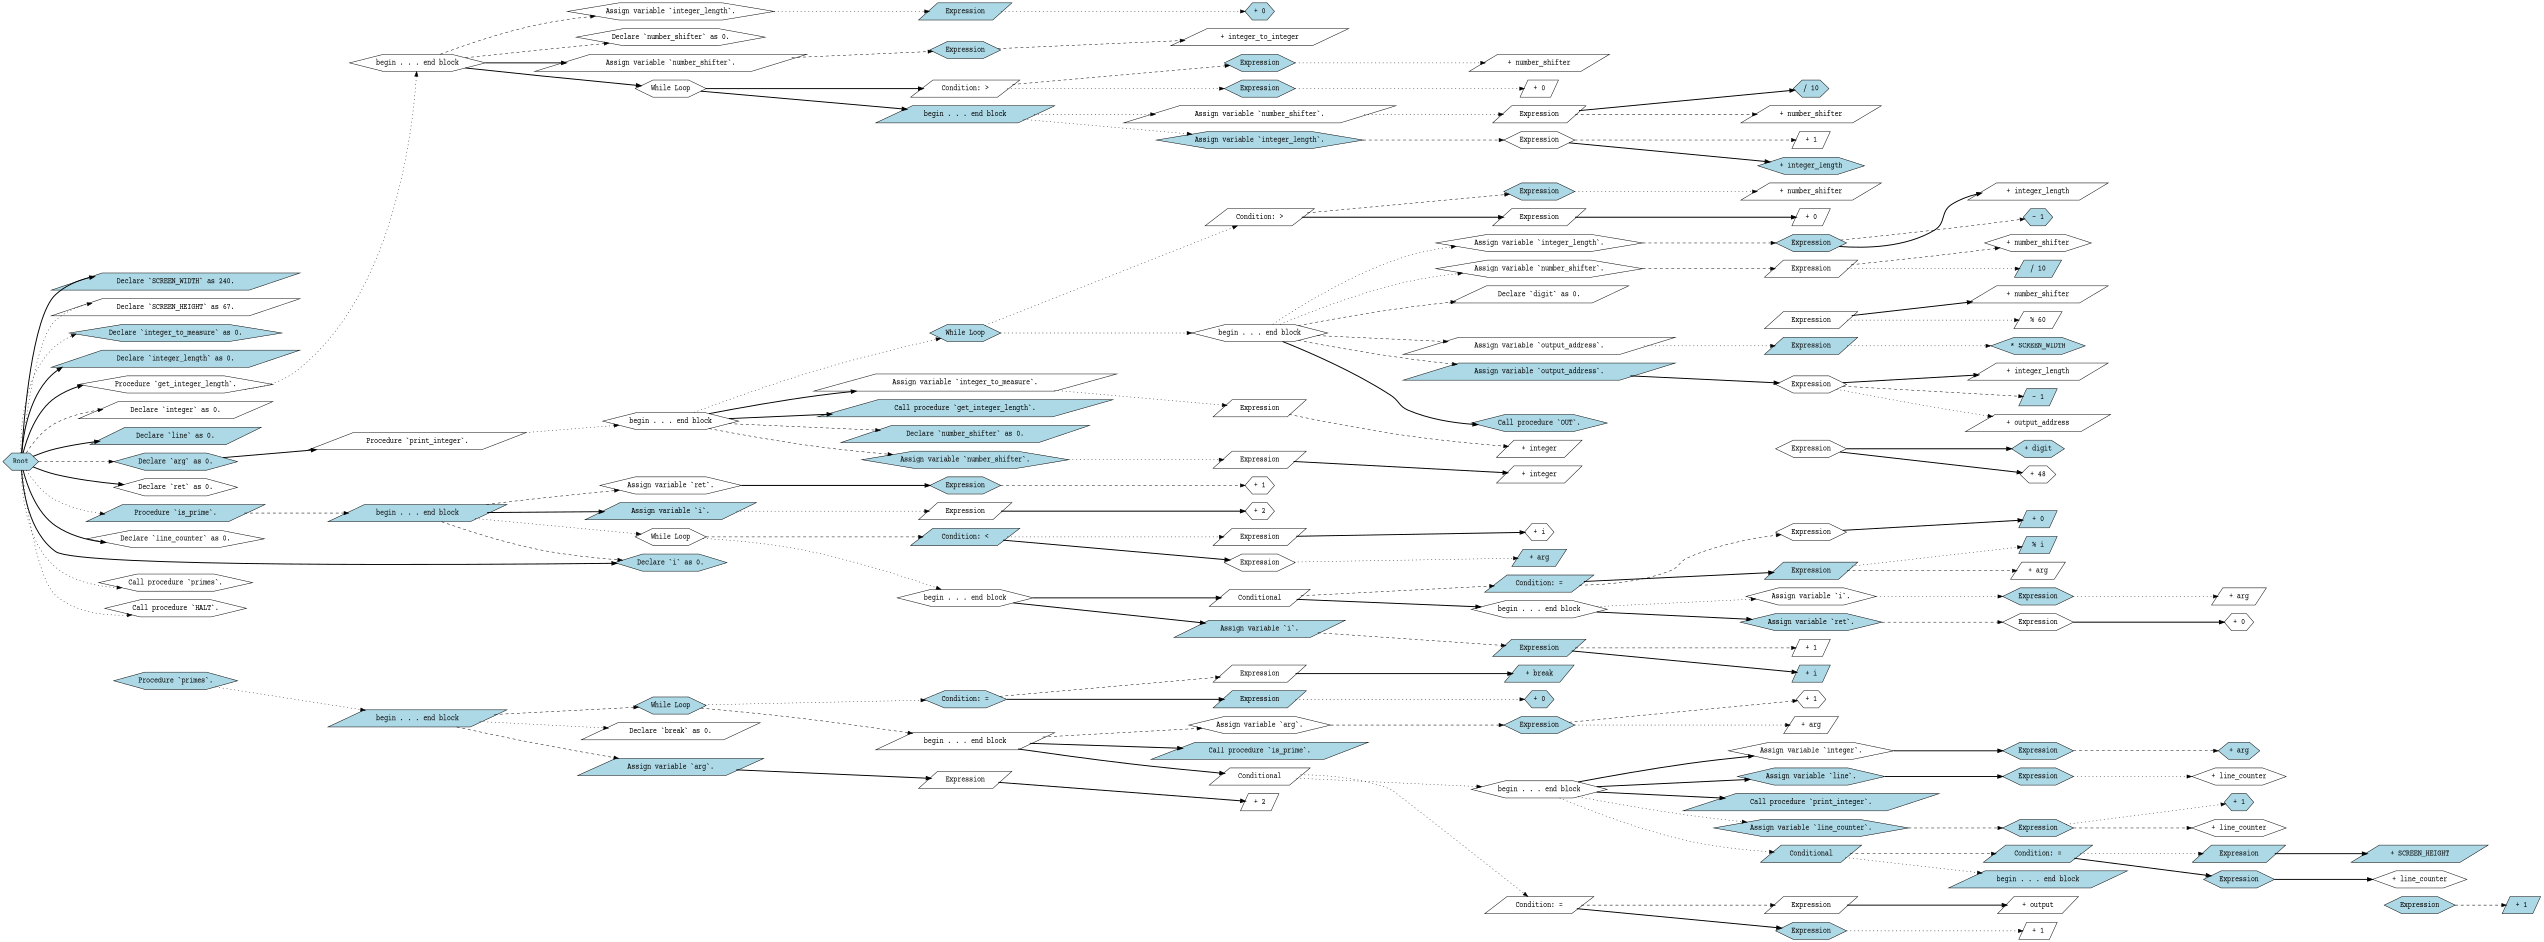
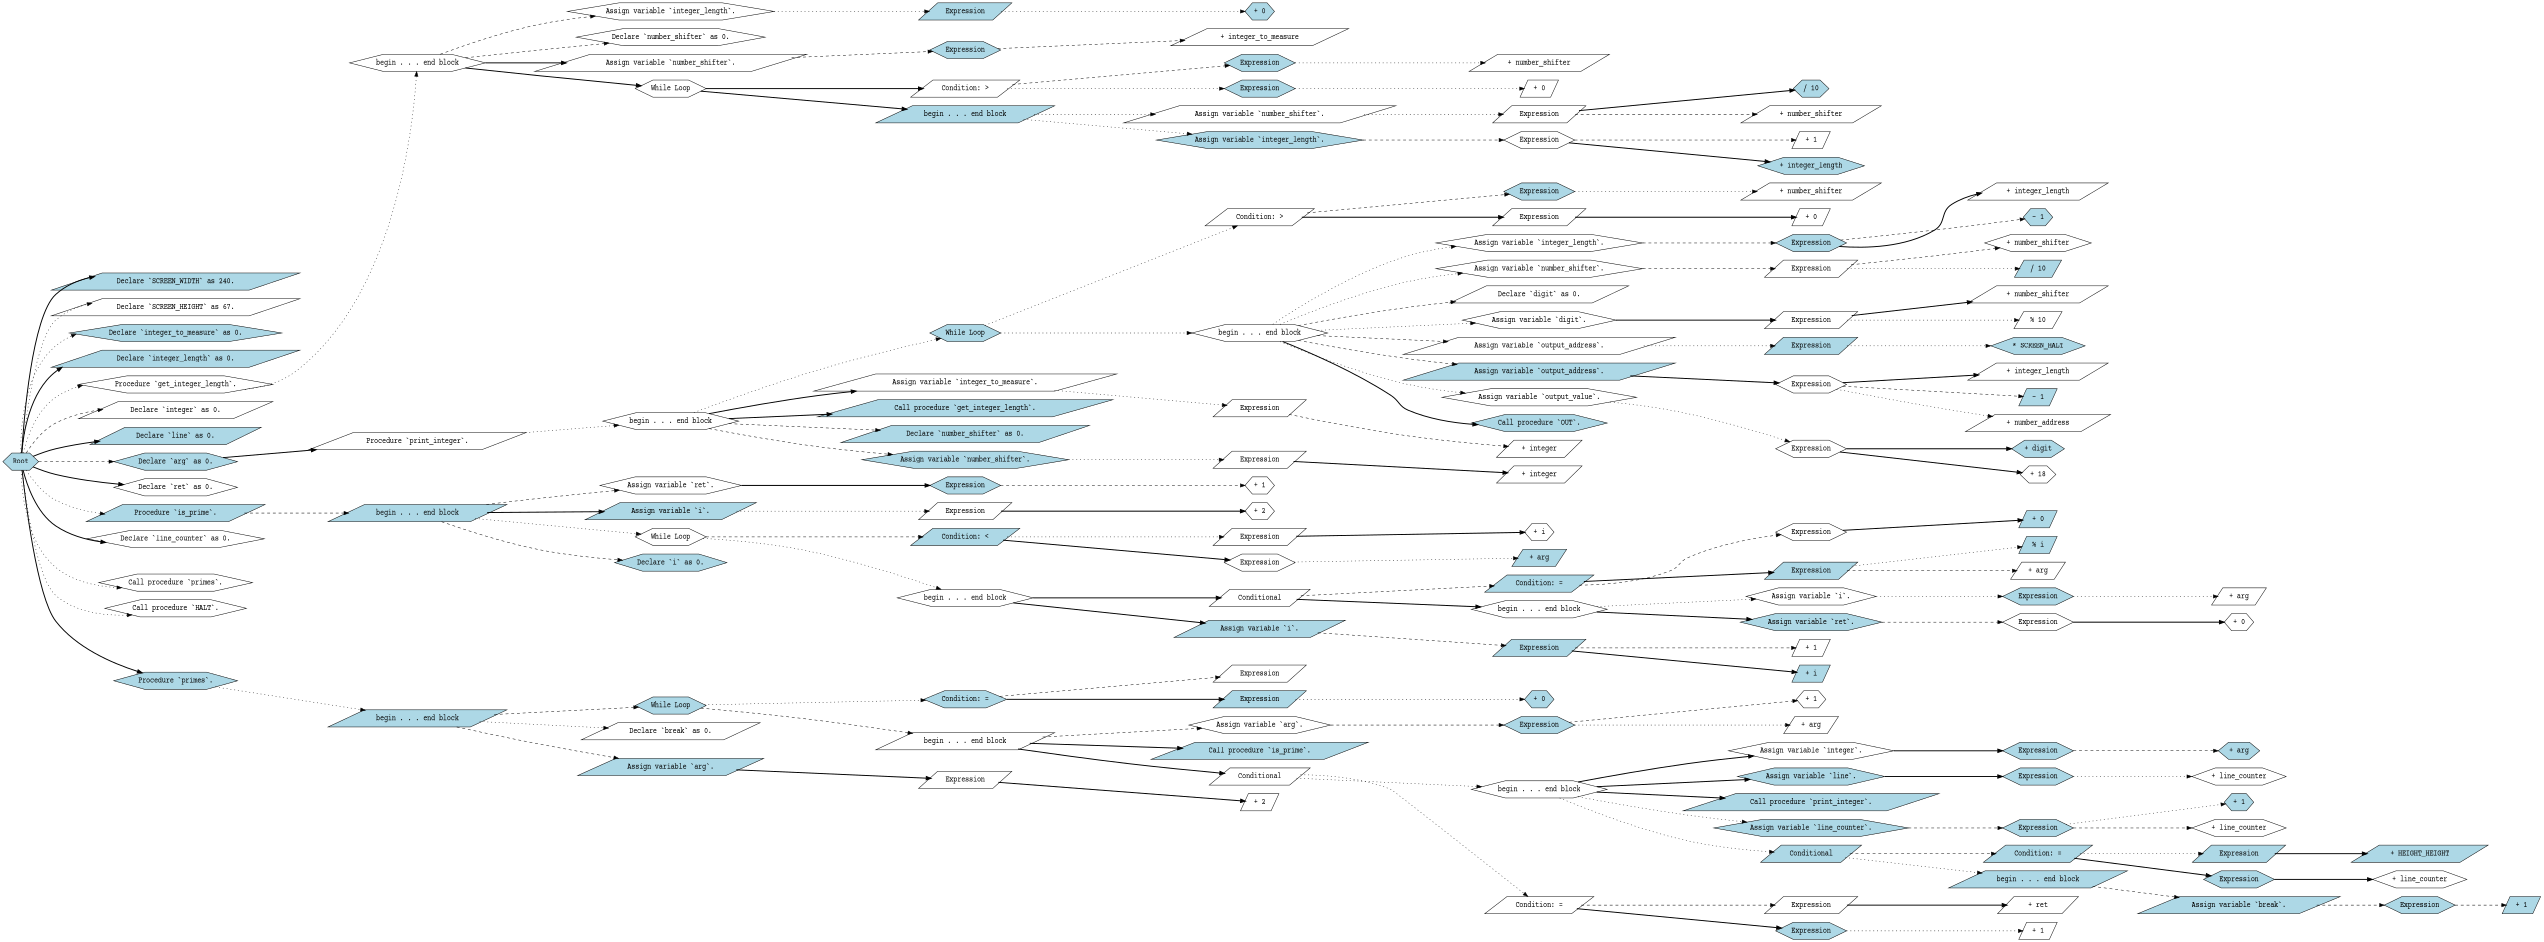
(1260, 37) -> (1260, 37)
none -> (1539, 320)
(2038, 320) -> (2038, 320)
(2038, 346) -> (2038, 346)
none -> (1539, 397)
(41, 412) -> (41, 412)
(2038, 423) -> (2038, 423)
(2038, 474) -> (2038, 474)
(288, 564) -> (44, 595)
(1539, 674) -> none
(2420, 854) -> (2420, 854)
(2038, 905) -> (2038, 905)
none -> (2239, 905)
